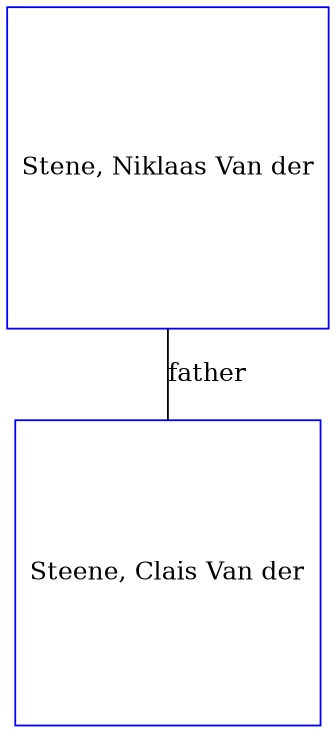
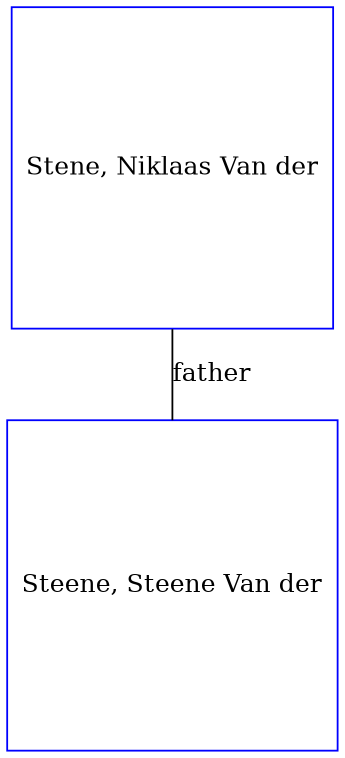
(168, 573) -> (172, 585)
